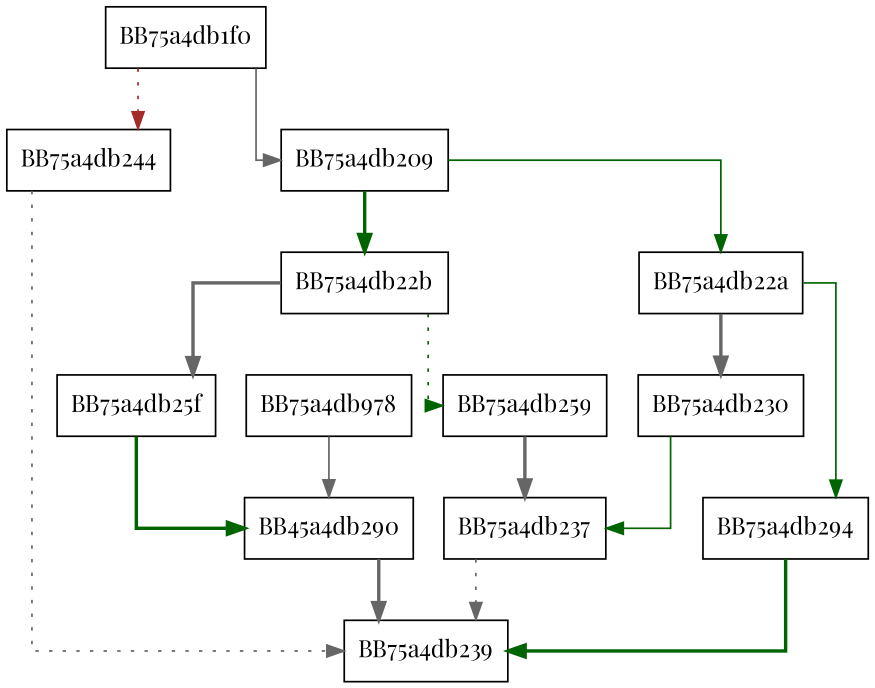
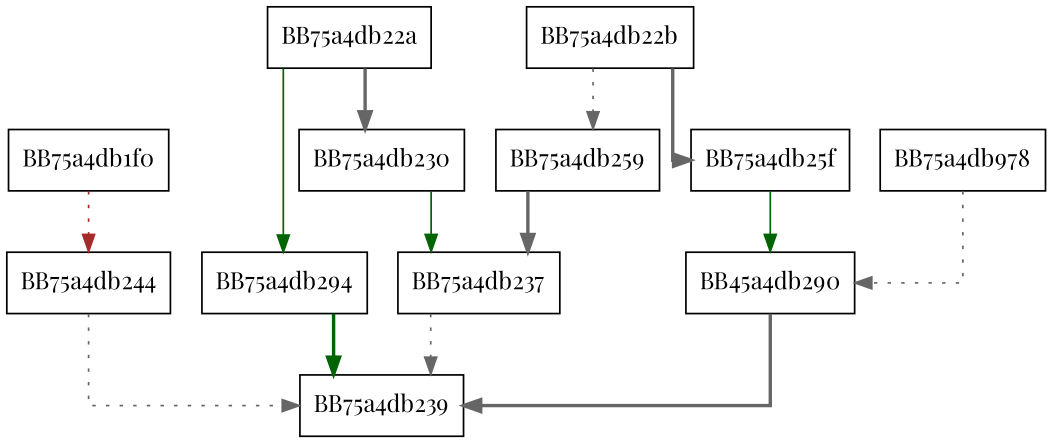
(365, 160) -> none
(428, 360) -> (593, 90)
(329, 458) -> (963, 283)
(136, 528) -> (770, 213)
